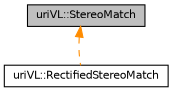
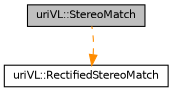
(79, 51) -> (93, 40)
